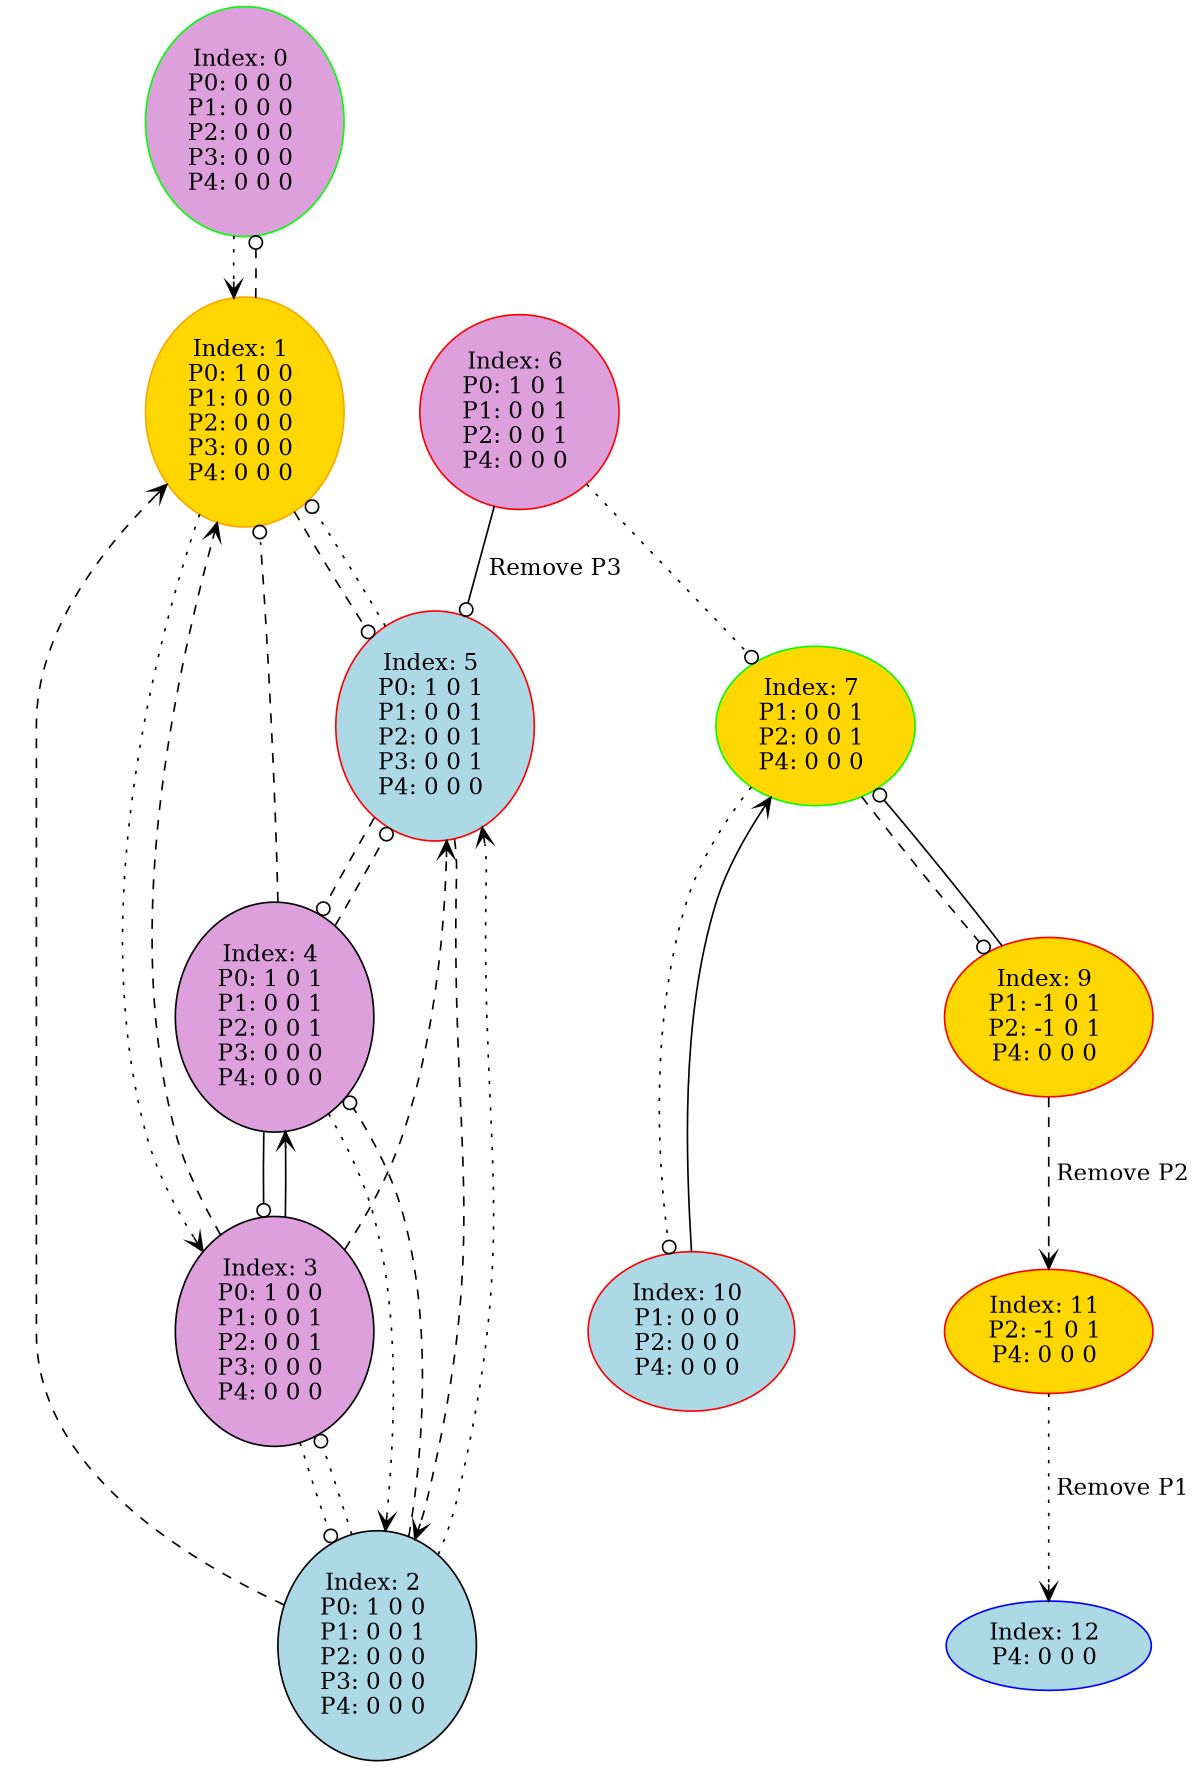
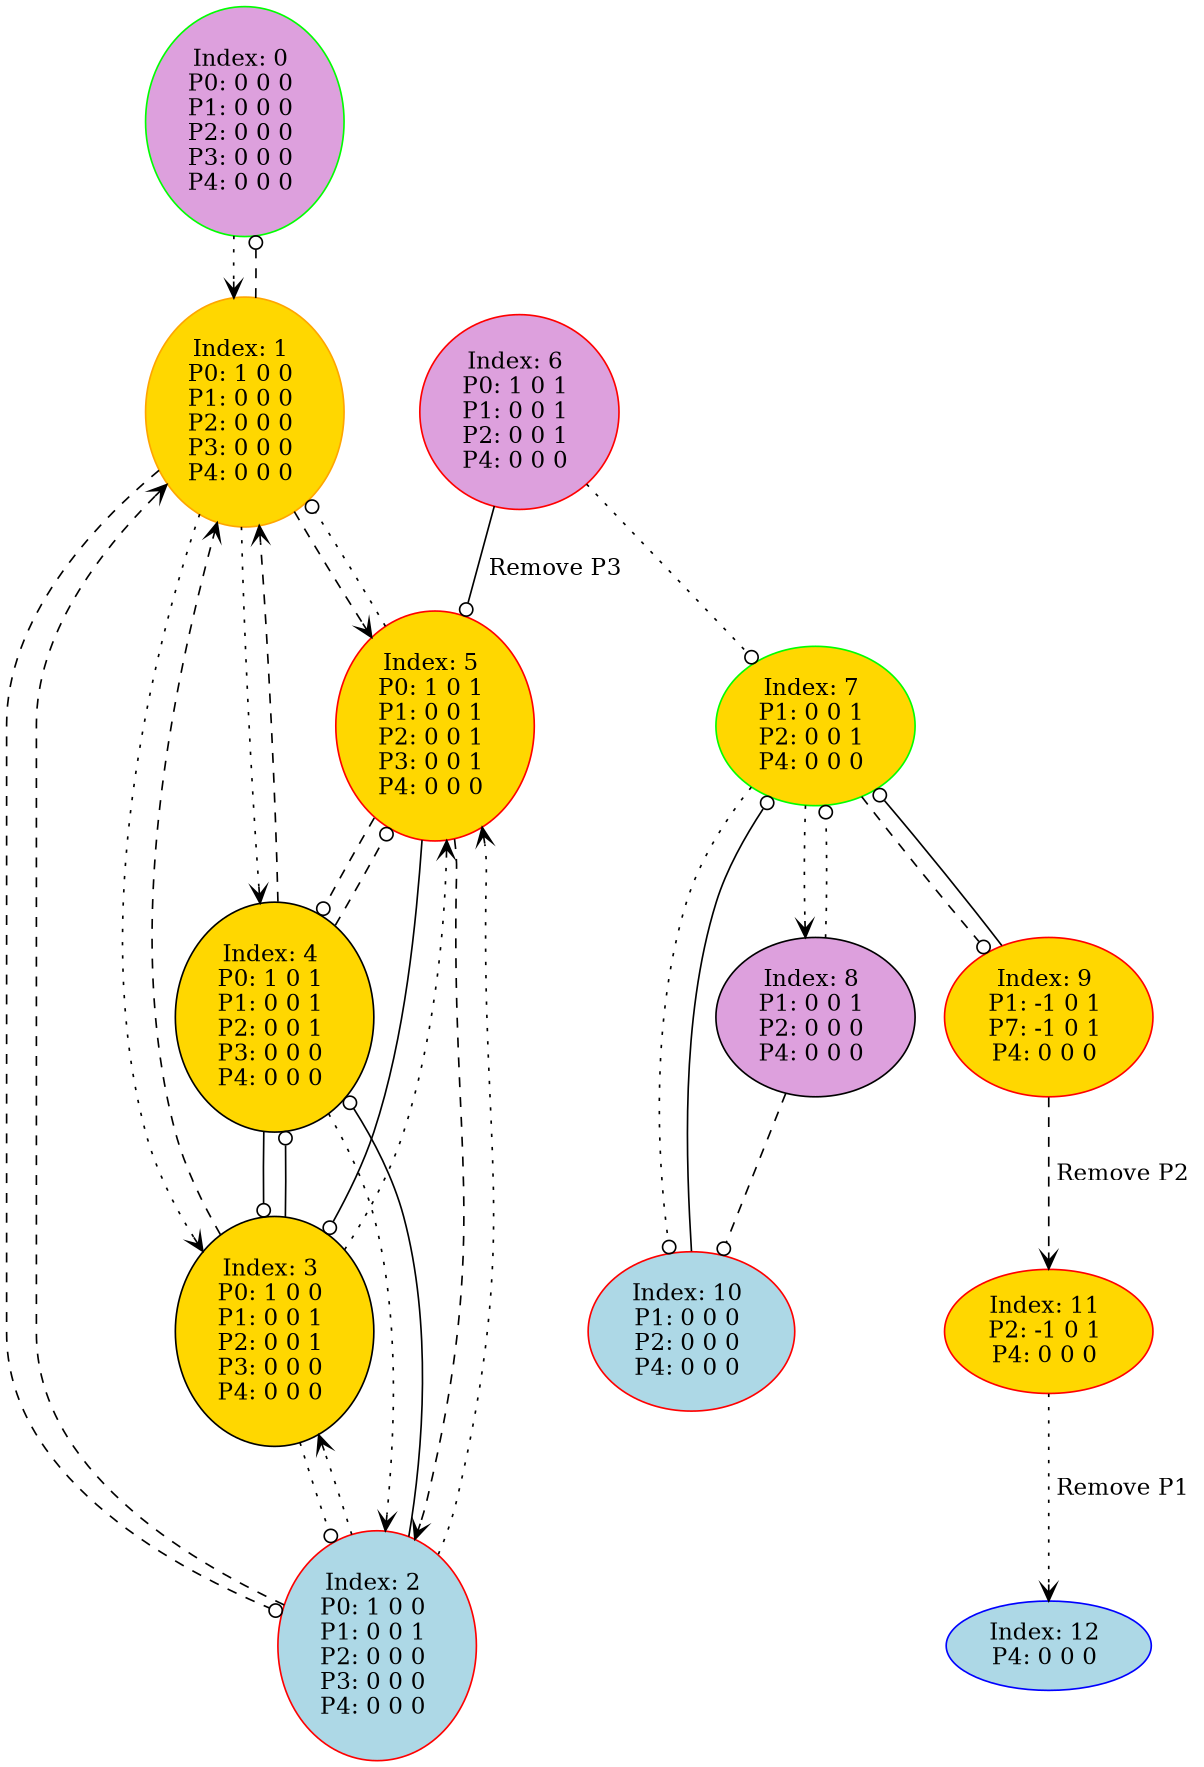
(328, 568) -> (328, 568)
none -> (248, 707)
(271, 722) -> (271, 722)
(435, 726) -> (435, 726)
(275, 1017) -> (275, 1017)
none -> (816, 1017)
(1049, 1017) -> (1049, 1017)
(693, 1023) -> (693, 1023)
none -> (398, 1036)
(423, 1061) -> (423, 1061)
none -> (7, 1077)
(286, 1181) -> (286, 1181)
(420, 1317) -> (420, 1317)
(275, 1331) -> (275, 1331)
(338, 1491) -> (338, 1491)
(377, 1646) -> (377, 1646)
